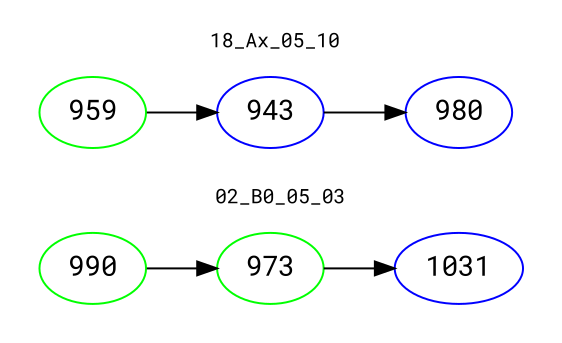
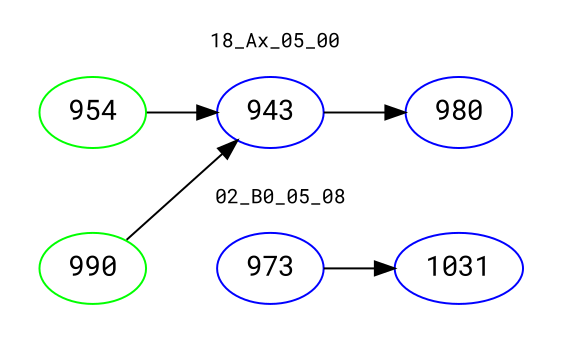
(276, 42) -> (276, 42)
(93, 112) -> (93, 112)
(281, 198) -> (281, 198)
(172, 268) -> (175, 197)
(270, 268) -> (270, 268)
